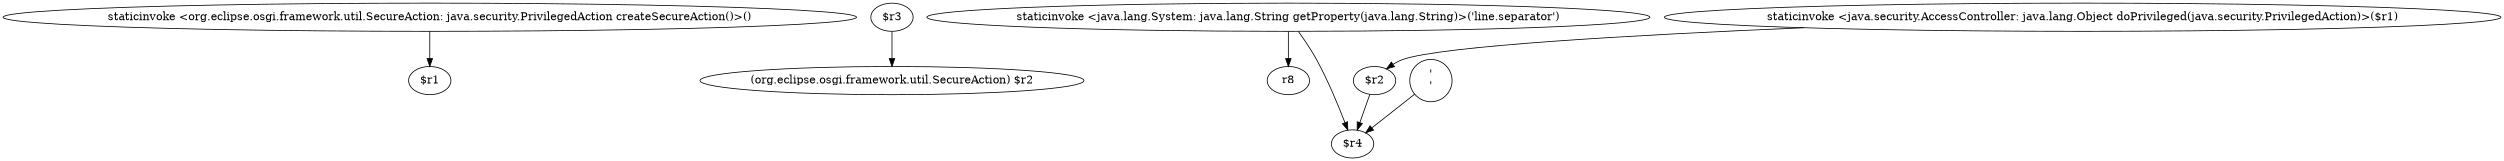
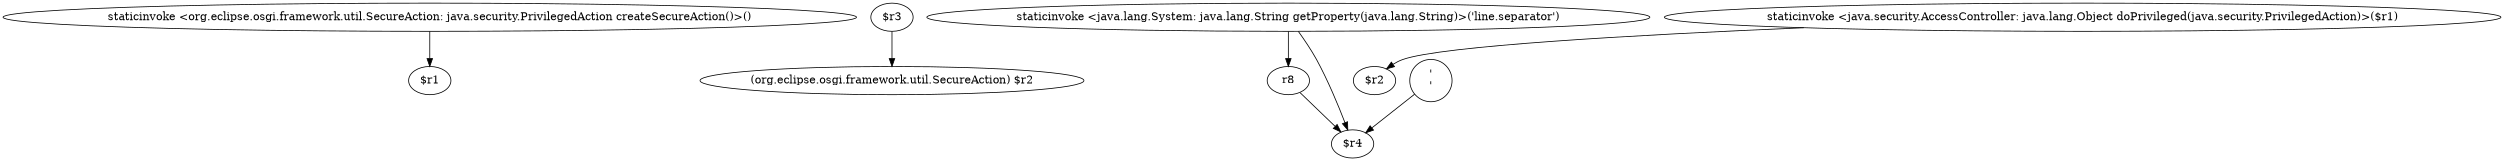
(1365, 109) -> (1318, 109)
